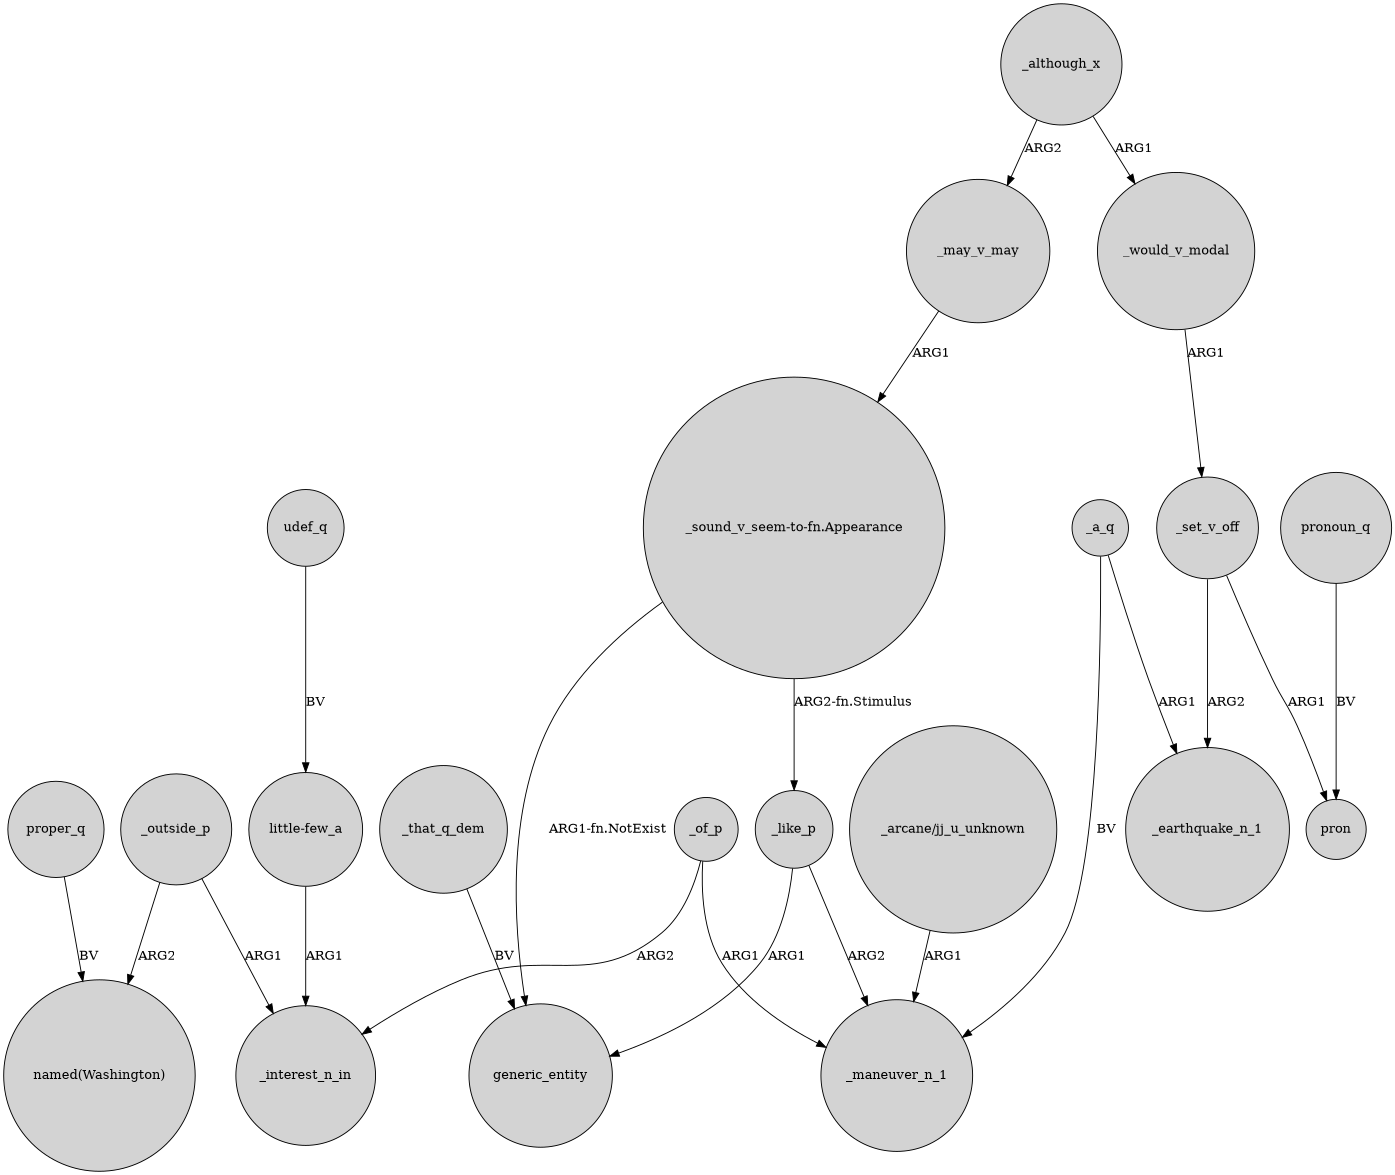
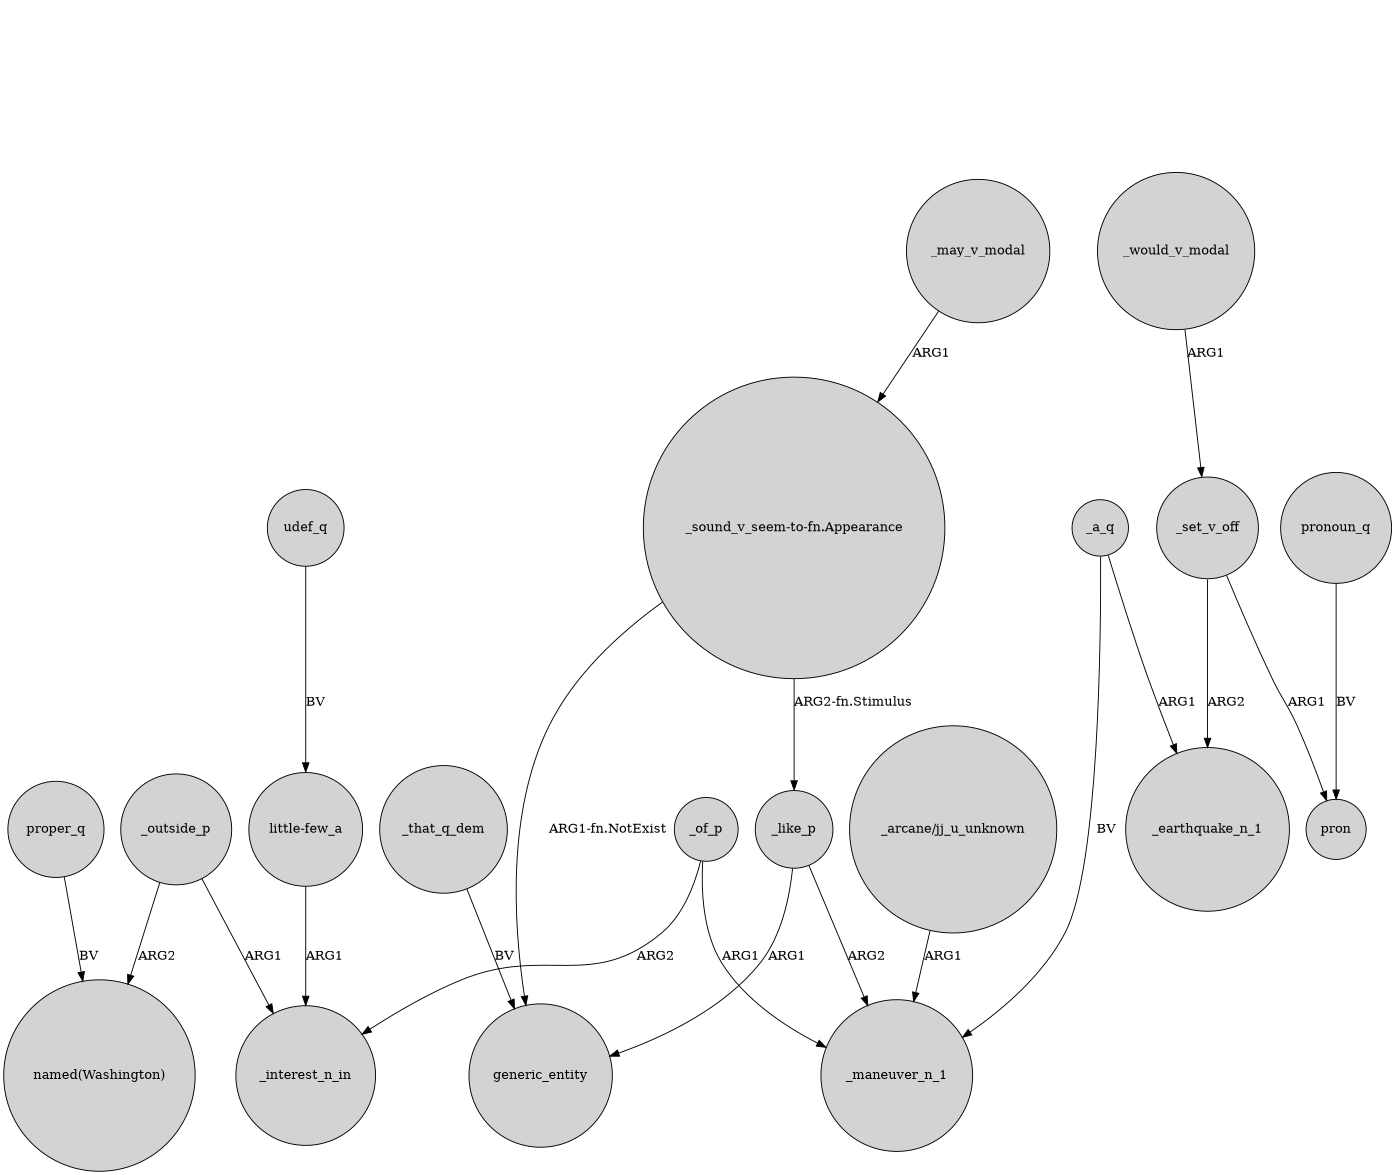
(1061, 64) -> none
(978, 251) -> (978, 251)
